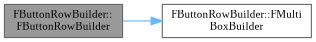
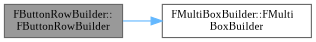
(237, 21) -> (237, 21)
